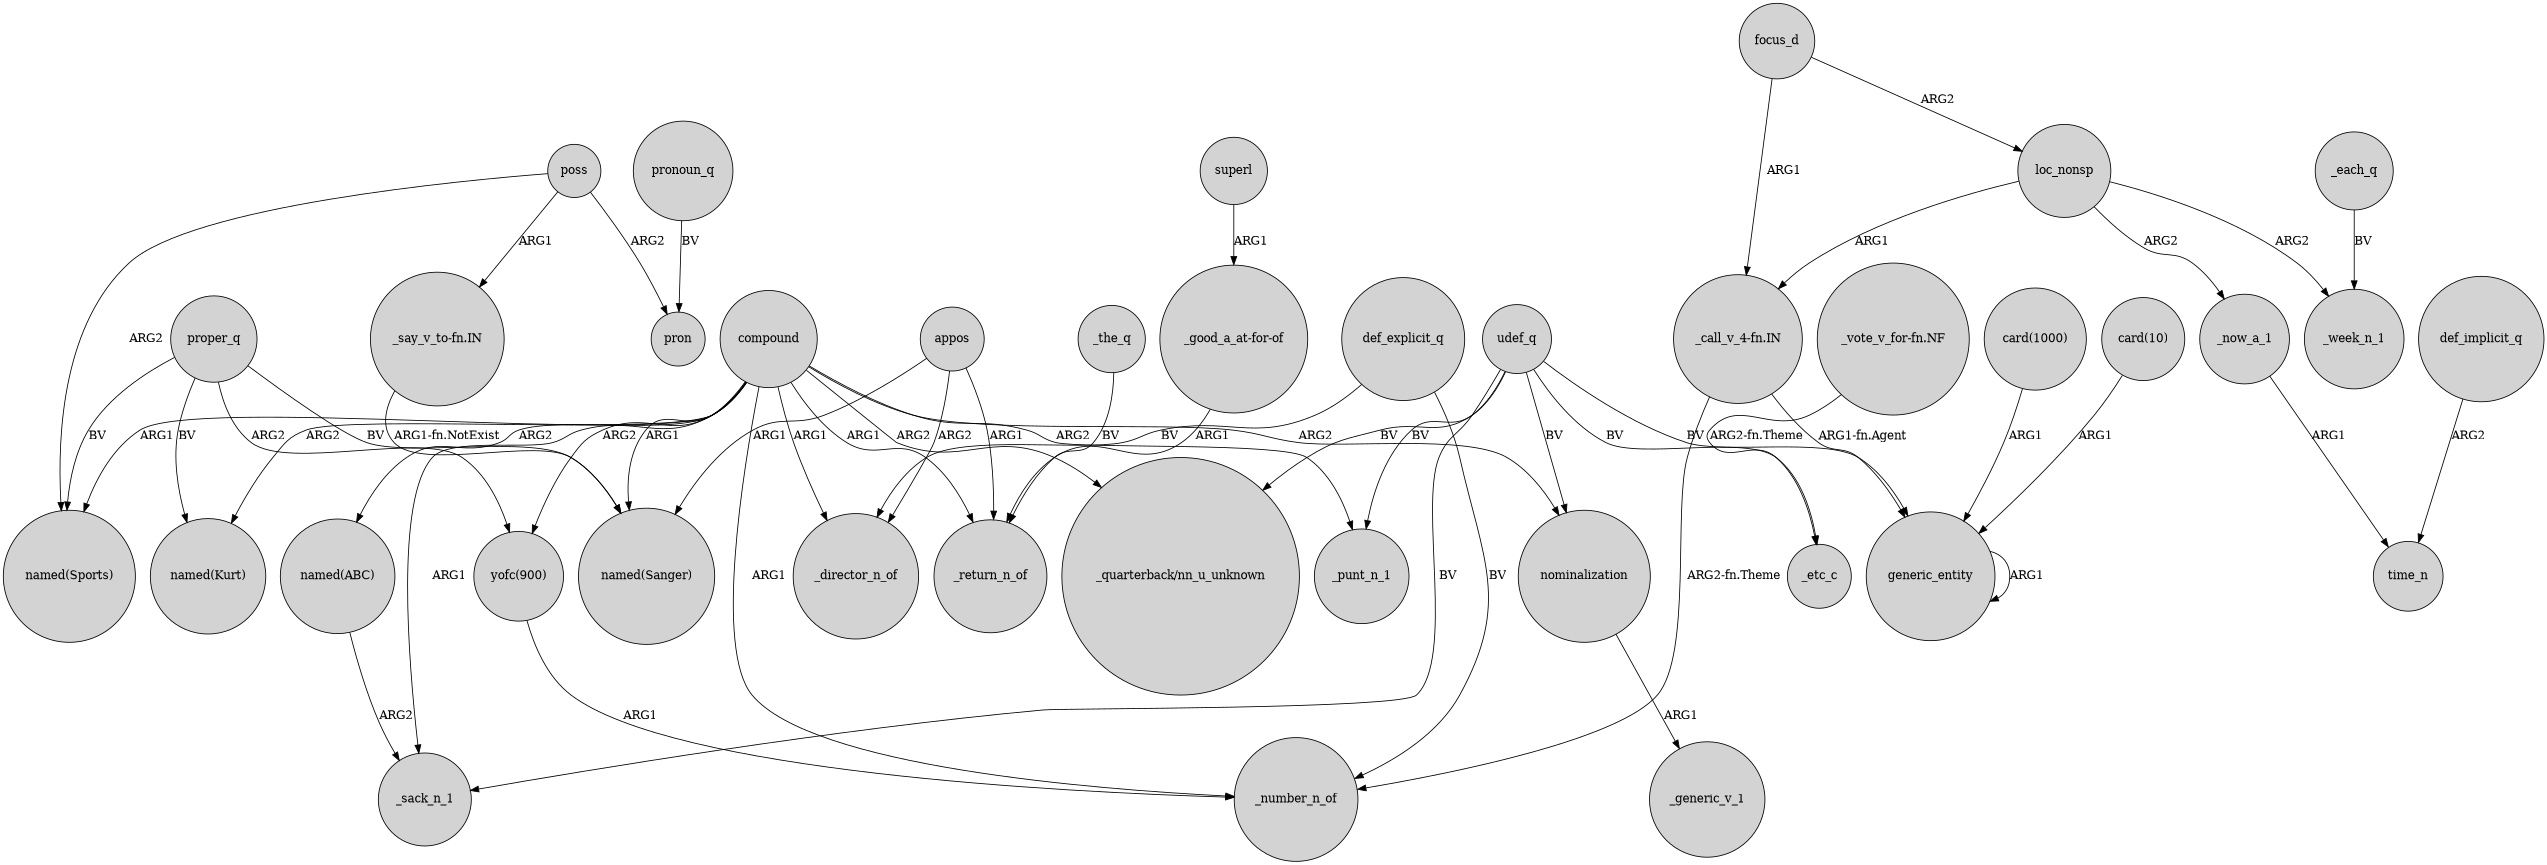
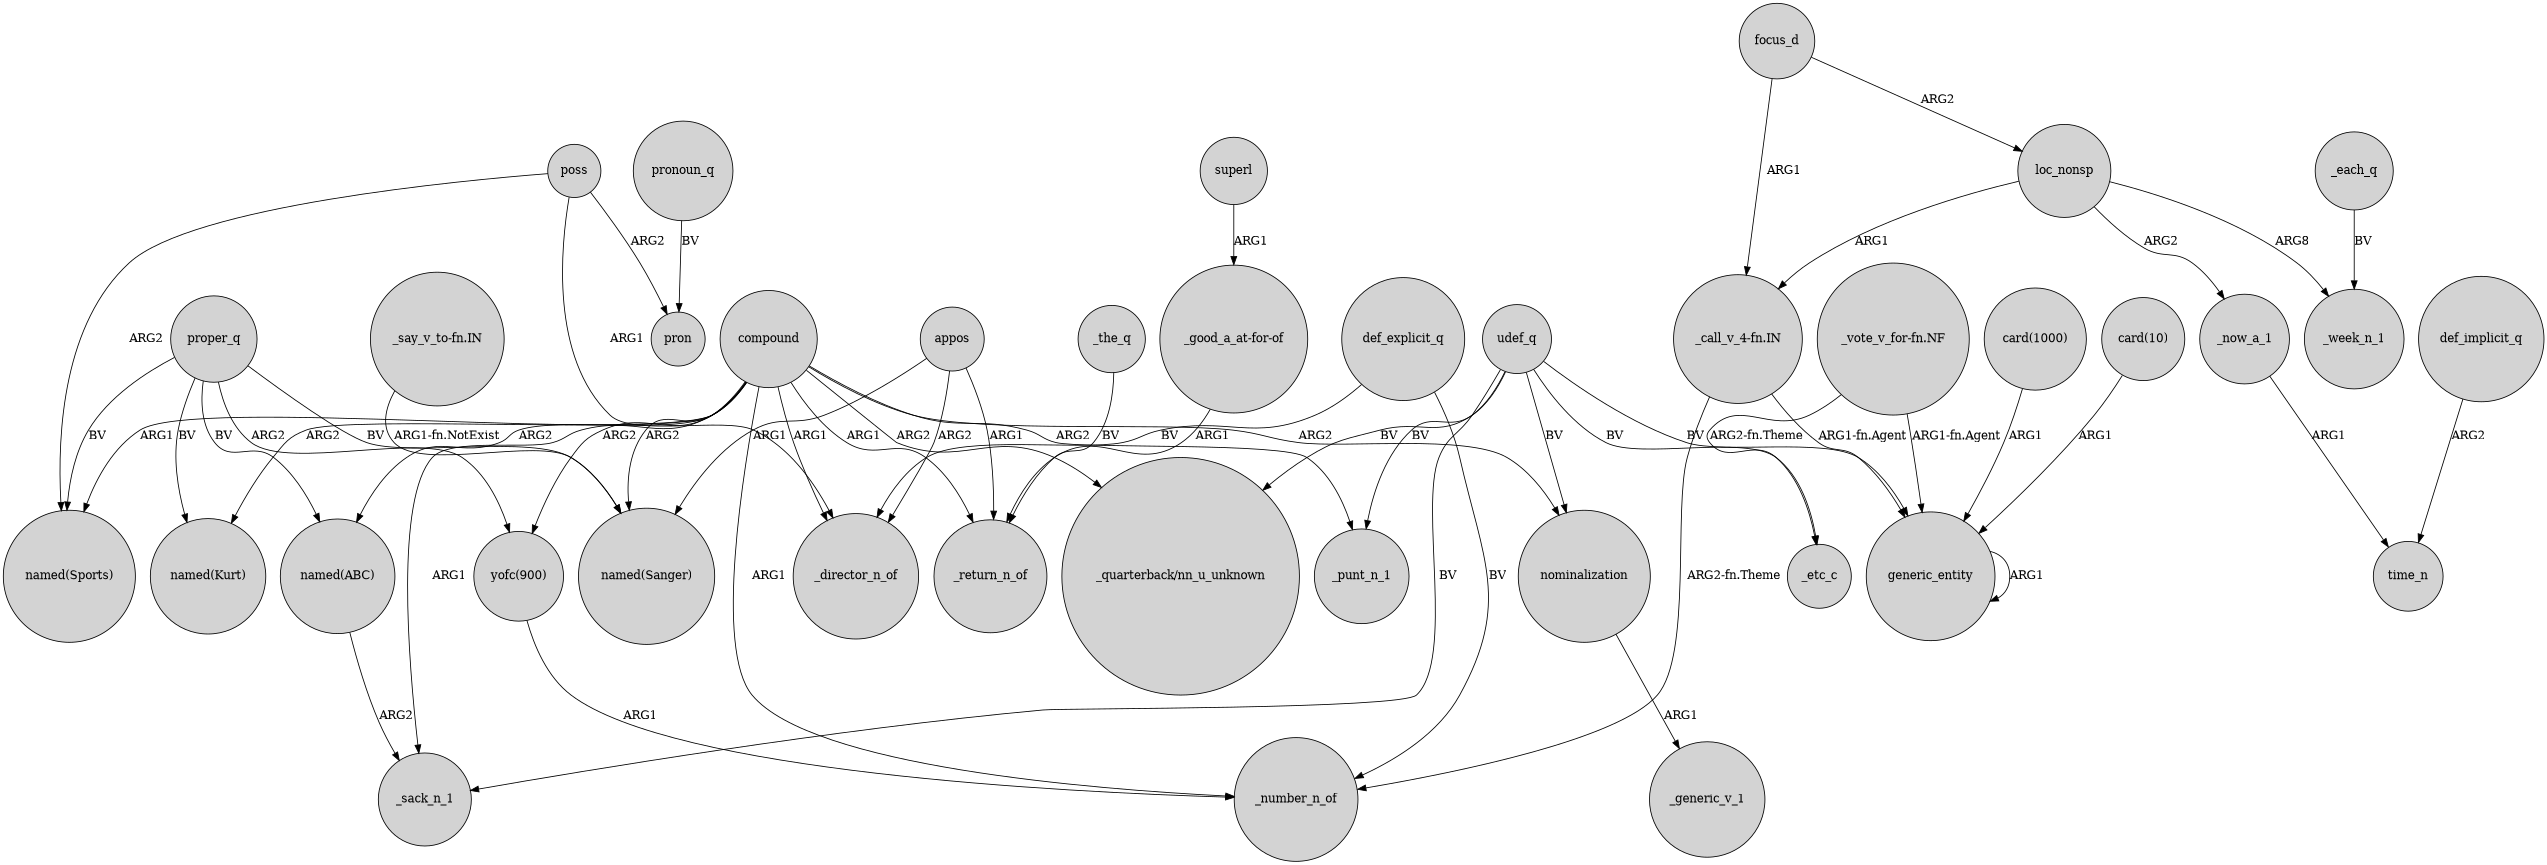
(521, 236) -> (612, 416)
(2292, 242) -> (2292, 242)
(663, 436) -> (663, 436)
none -> (247, 451)
none -> (1914, 459)
